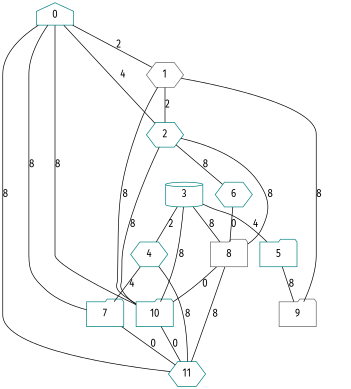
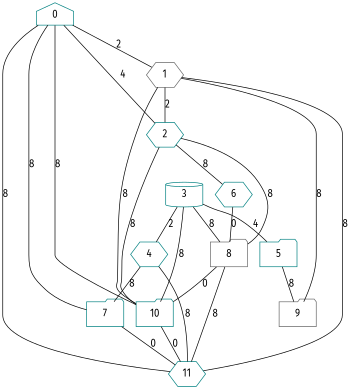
none -> (342, 214)
(132, 284) -> (132, 284)
